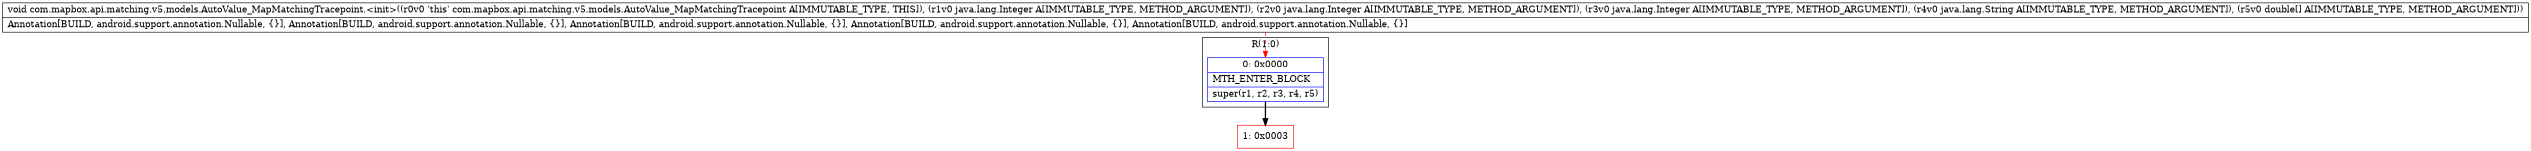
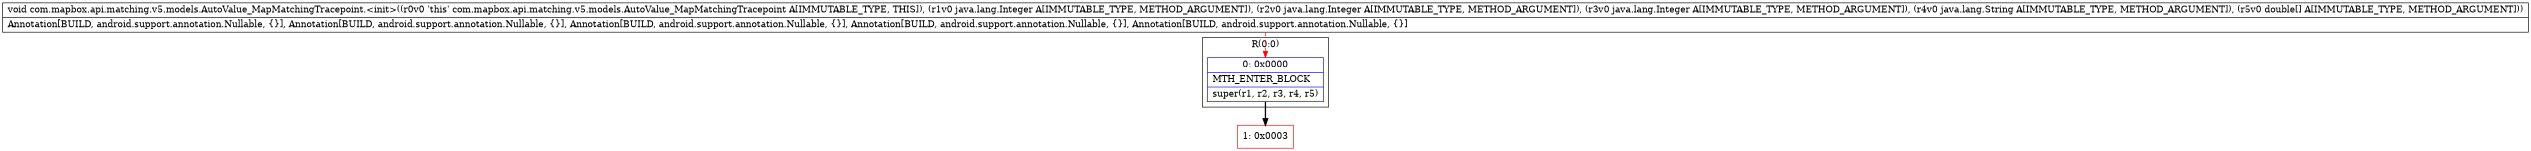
(1265, 45) -> (1265, 45)
